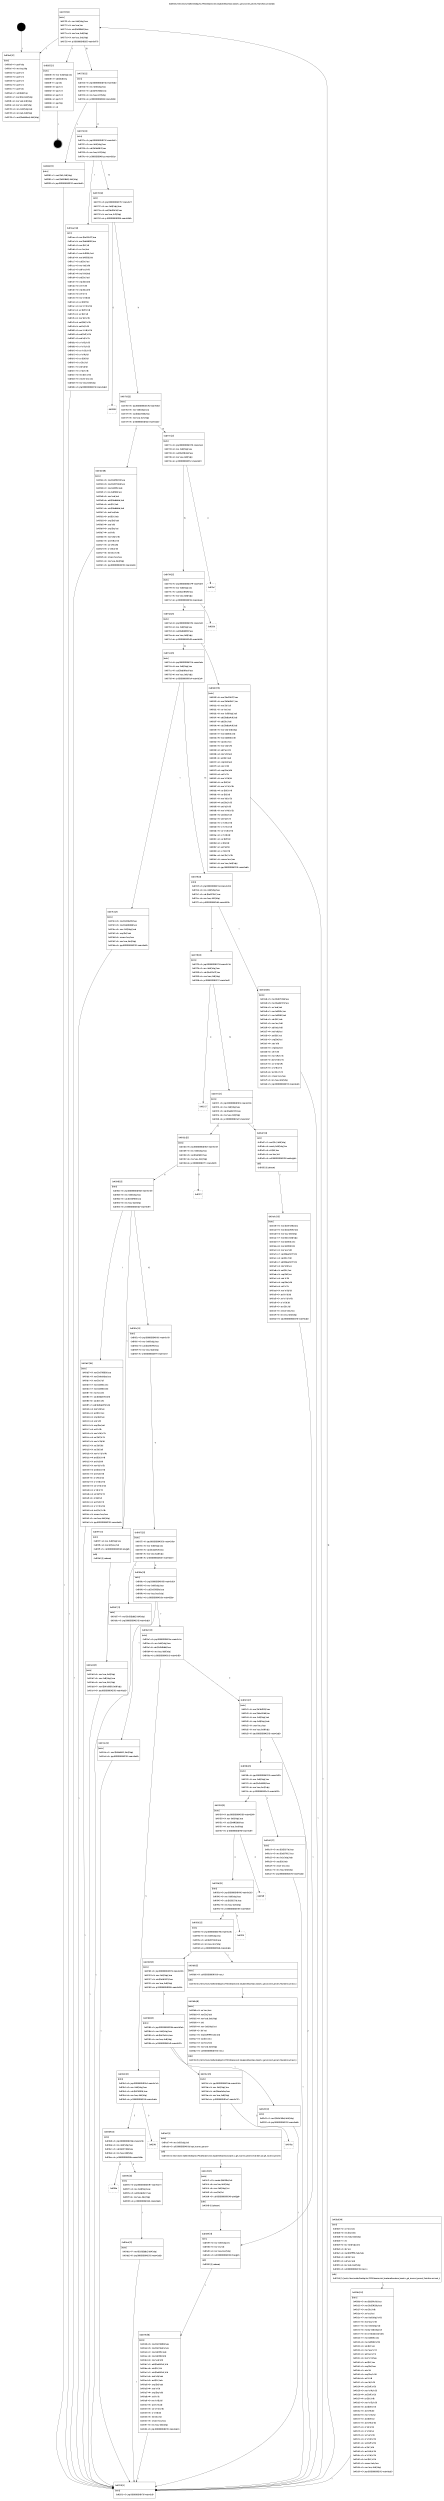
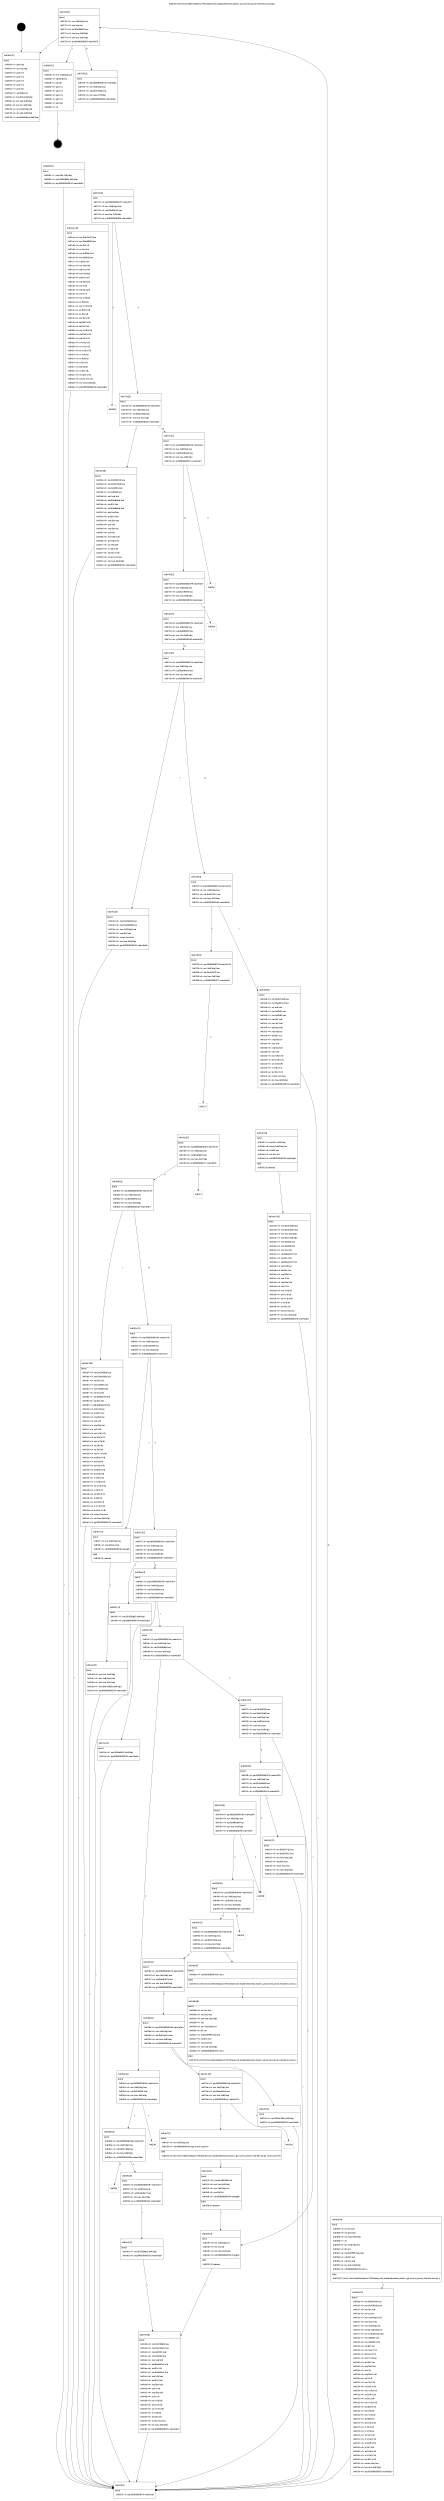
(73, 131) -> none
(97, 144) -> none
(183, 607) -> none
(229, 778) -> none
(231, 1107) -> none
(126, 1369) -> (140, 1443)
(248, 1798) -> (261, 1843)
(132, 2370) -> (148, 2295)
